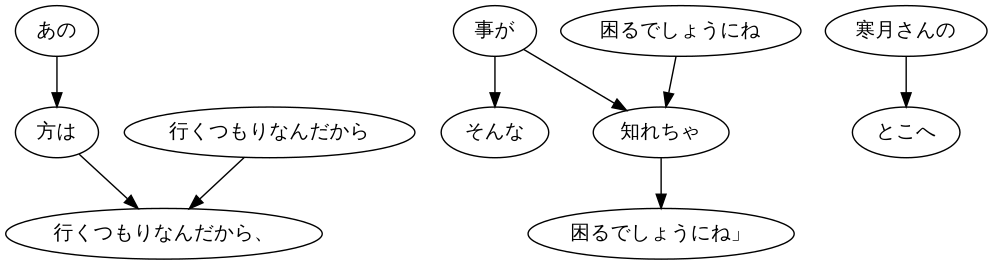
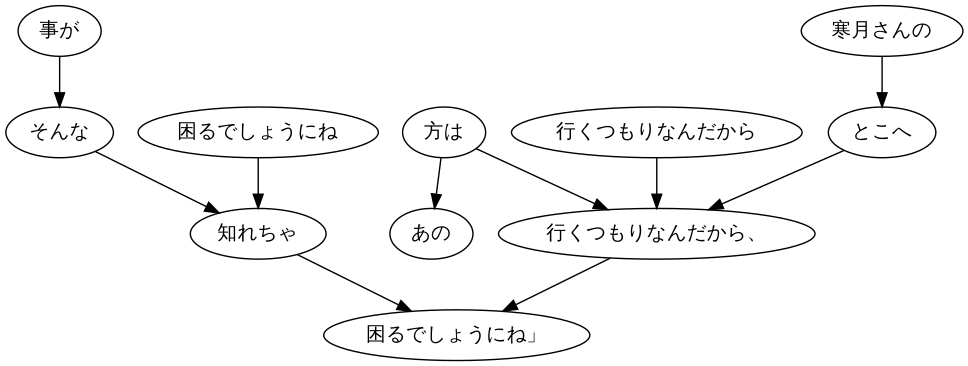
(57, 75) -> (439, 176)
(569, 76) -> (151, 179)
none -> (783, 177)
none -> (563, 281)
